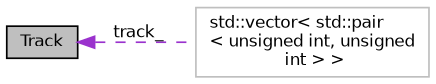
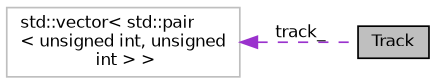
(145, 42) -> (308, 42)
